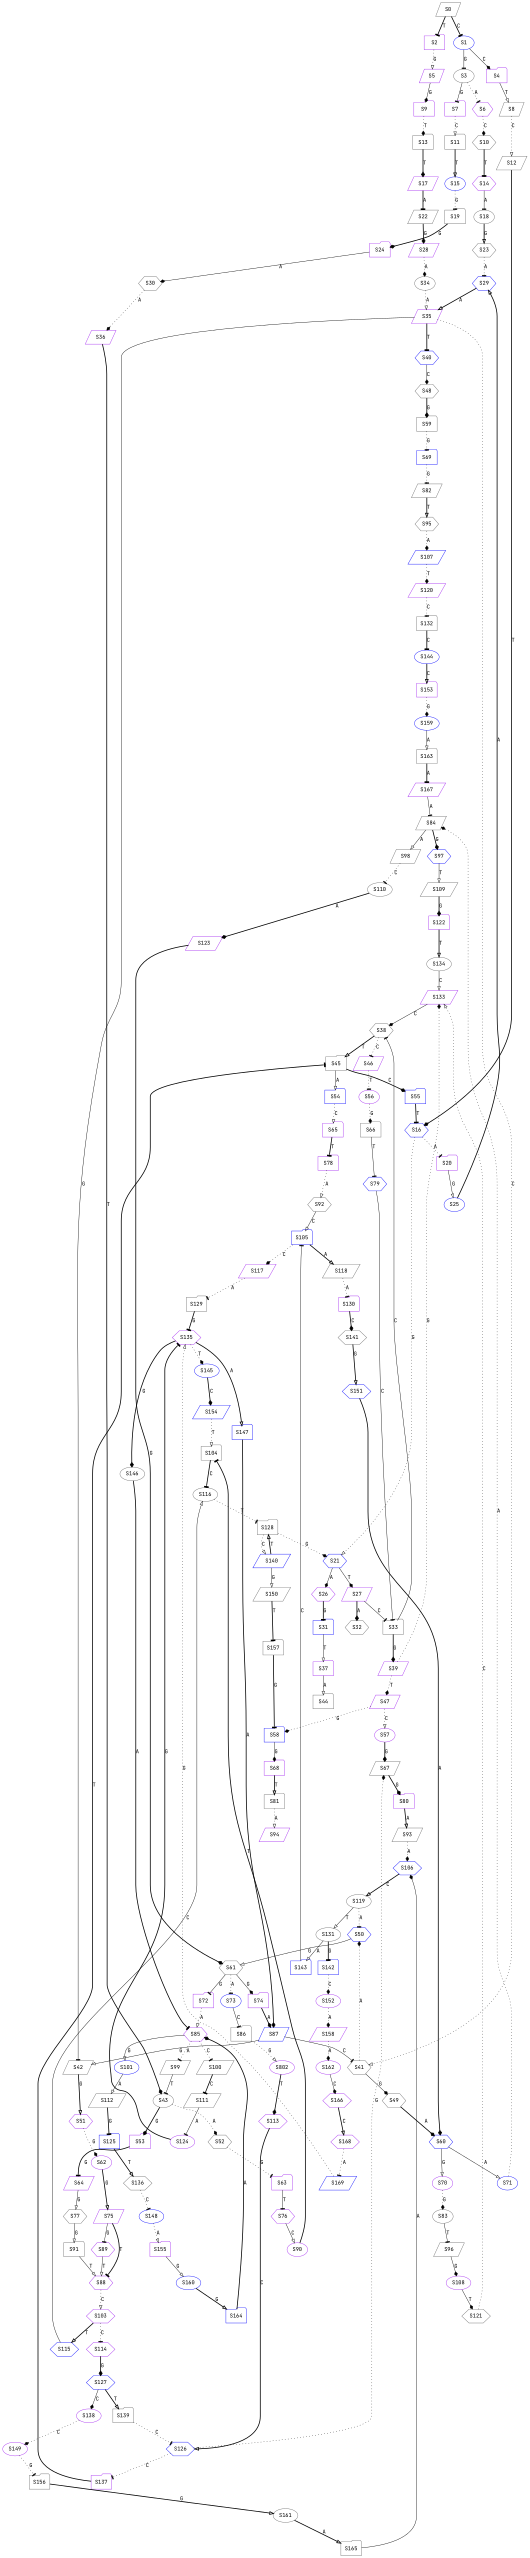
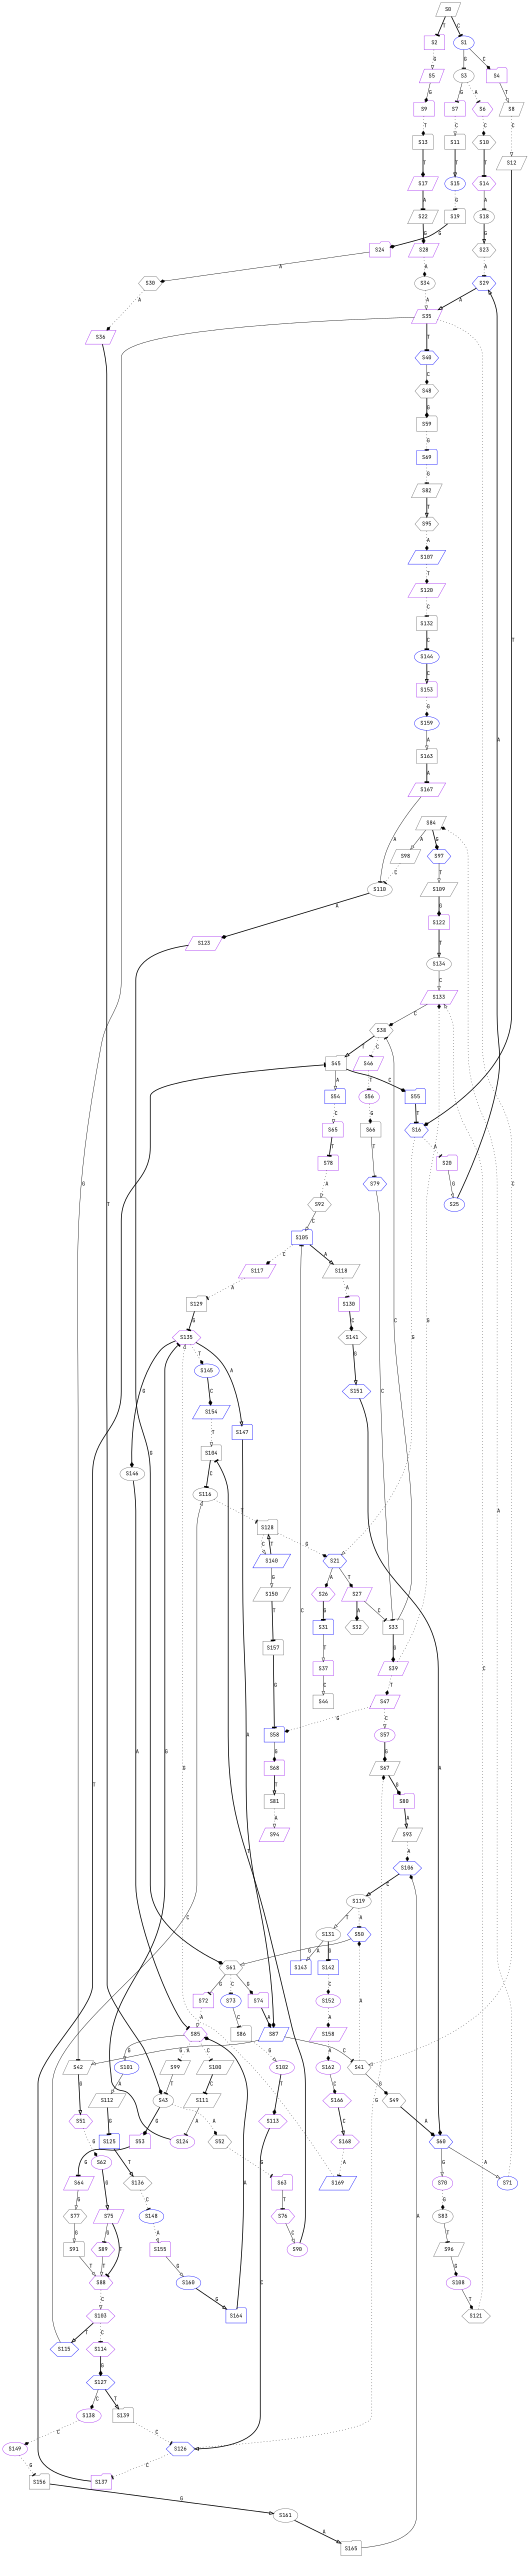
(429, 806) -> (394, 836)
(325, 1685) -> (325, 1685)
(233, 1984) -> (233, 1984)
(282, 2067) -> (282, 2067)
